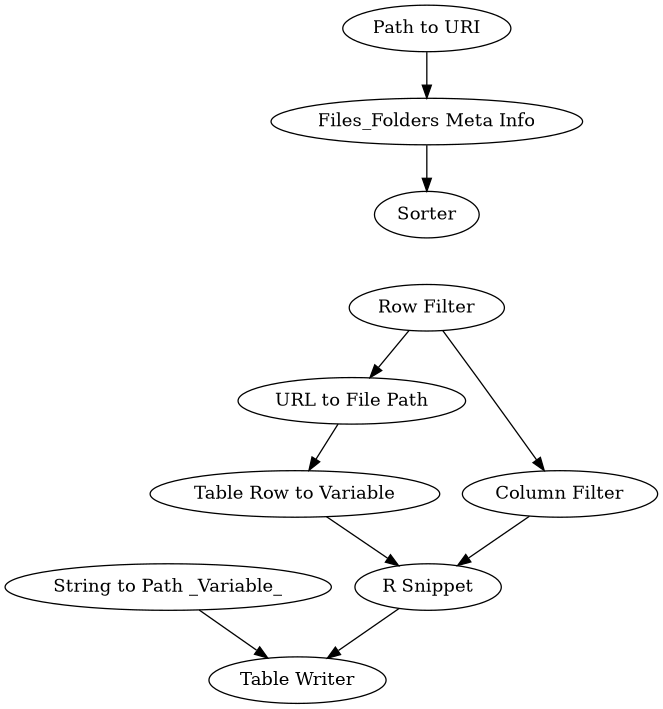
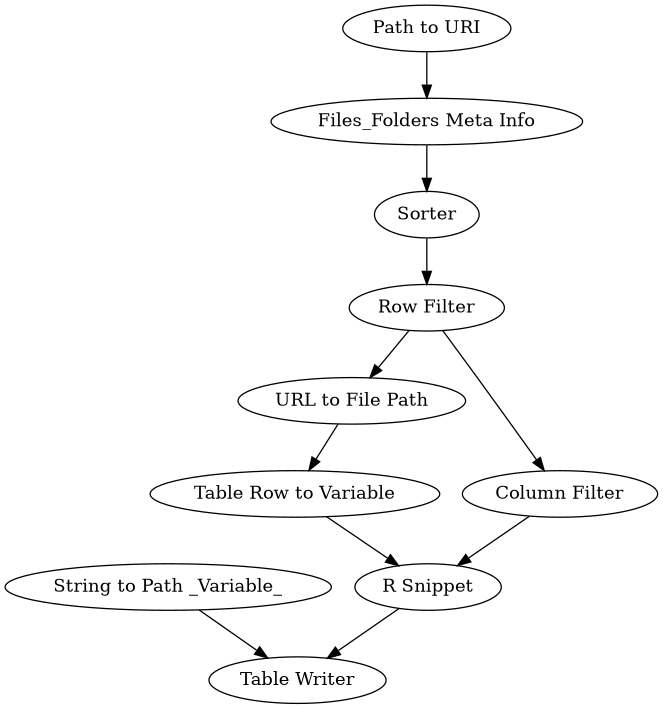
none -> (427, 255)
